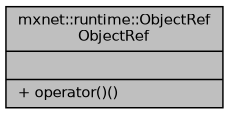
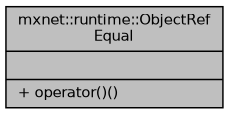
(114, 36) -> (114, 36)
